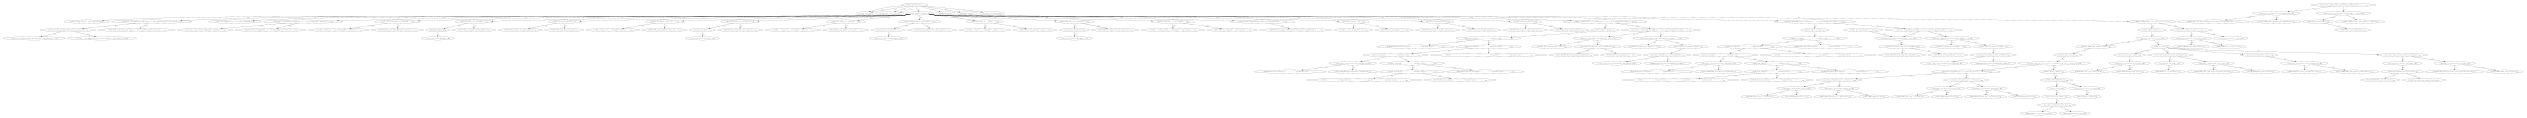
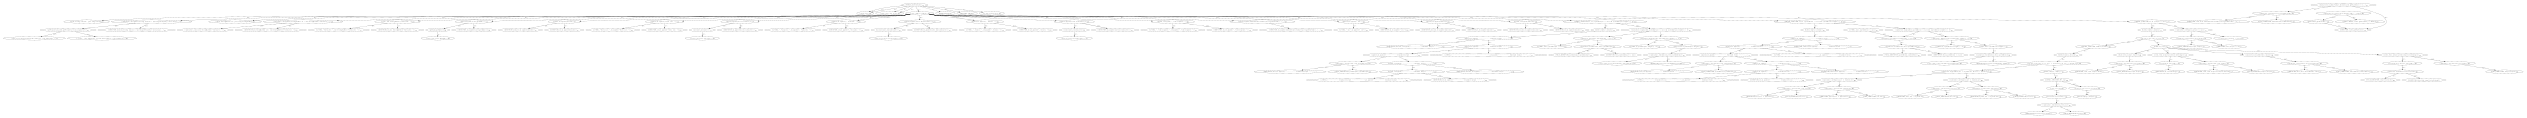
(2344, 9) -> (2382, 15)
(2455, 72) -> none
